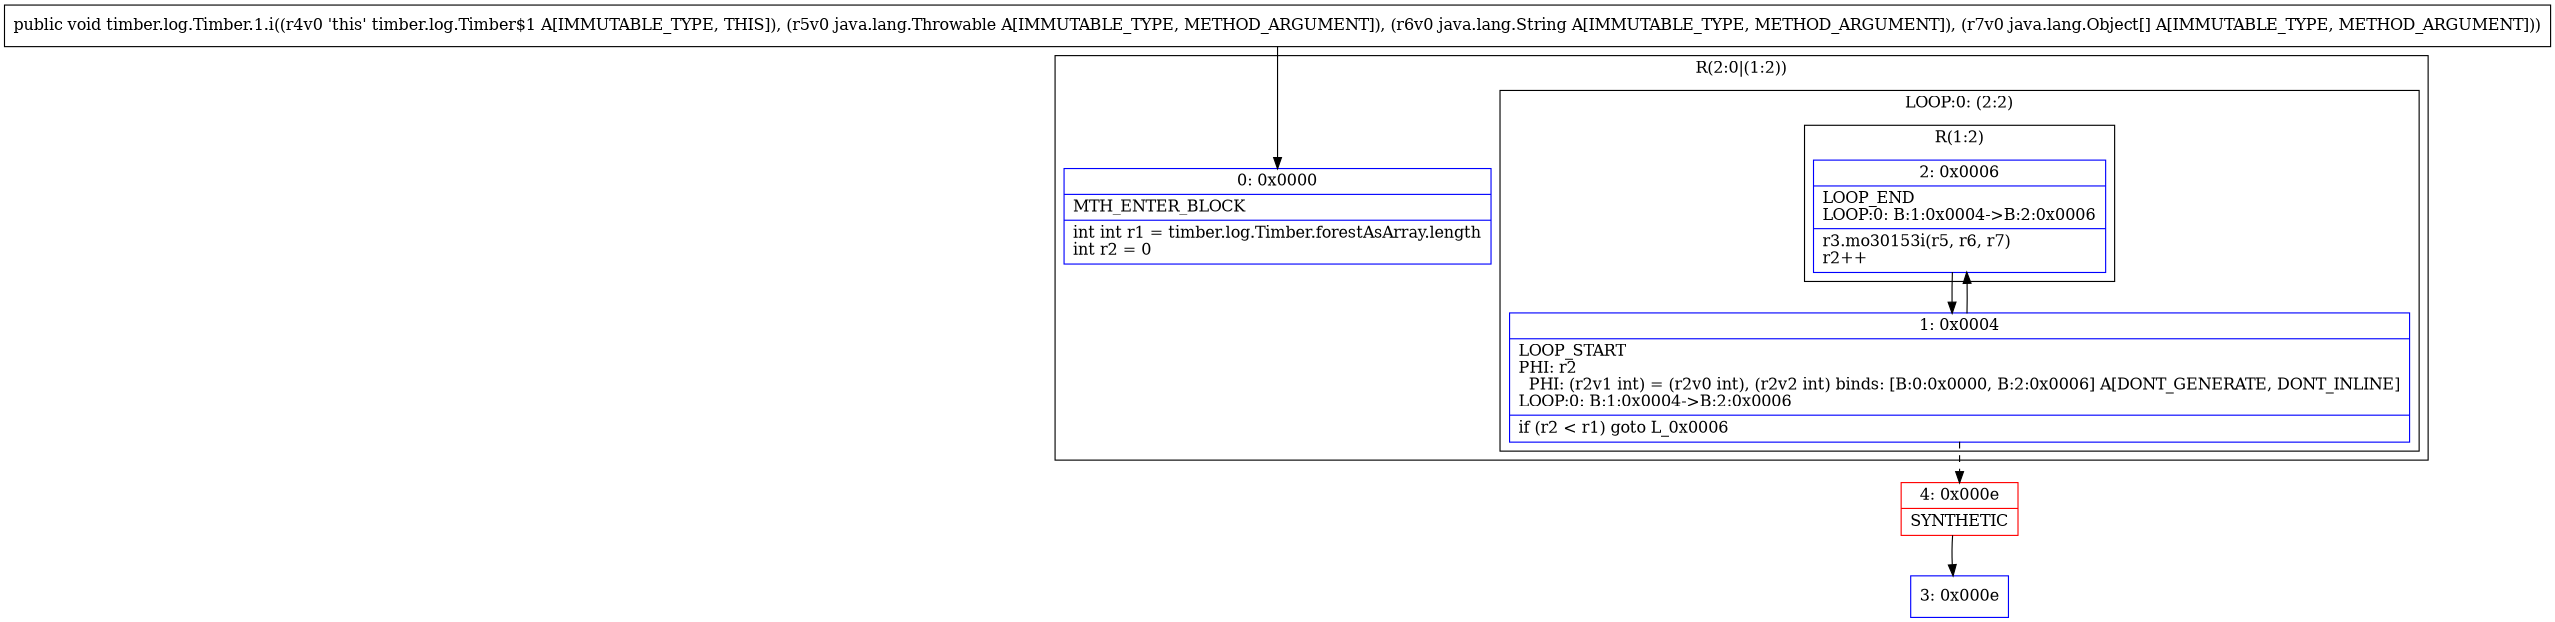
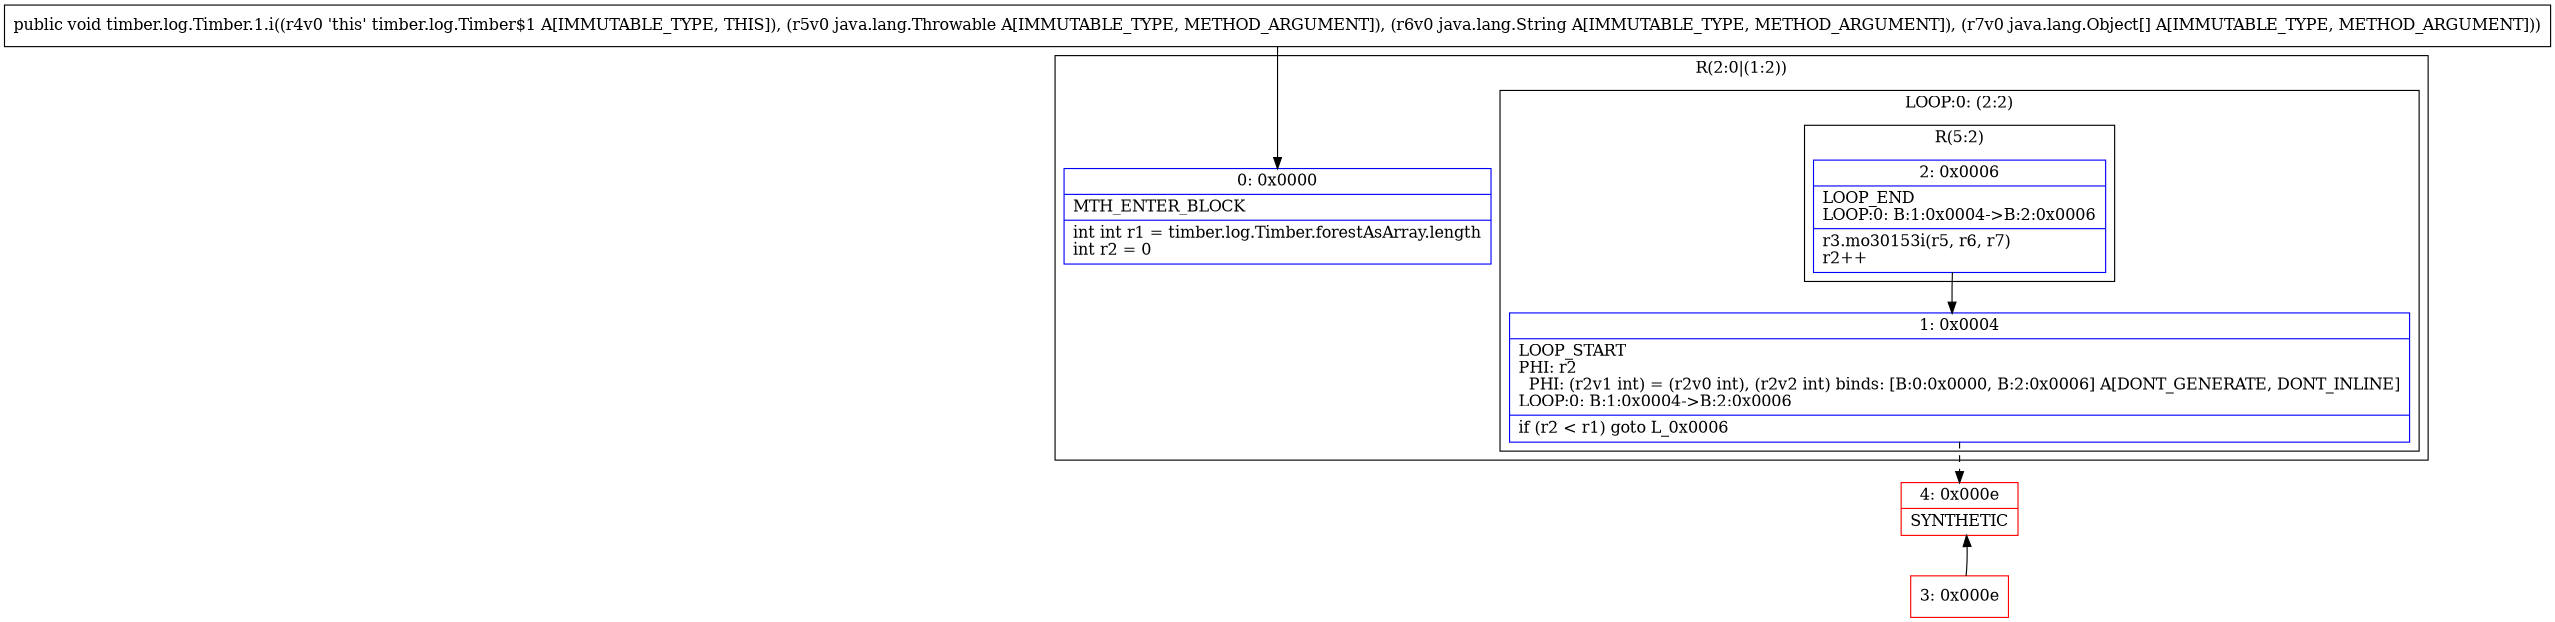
(1960, 138) -> (1960, 138)
(1967, 298) -> none
(1952, 550) -> (1967, 561)
(1960, 597) -> (1960, 597)
